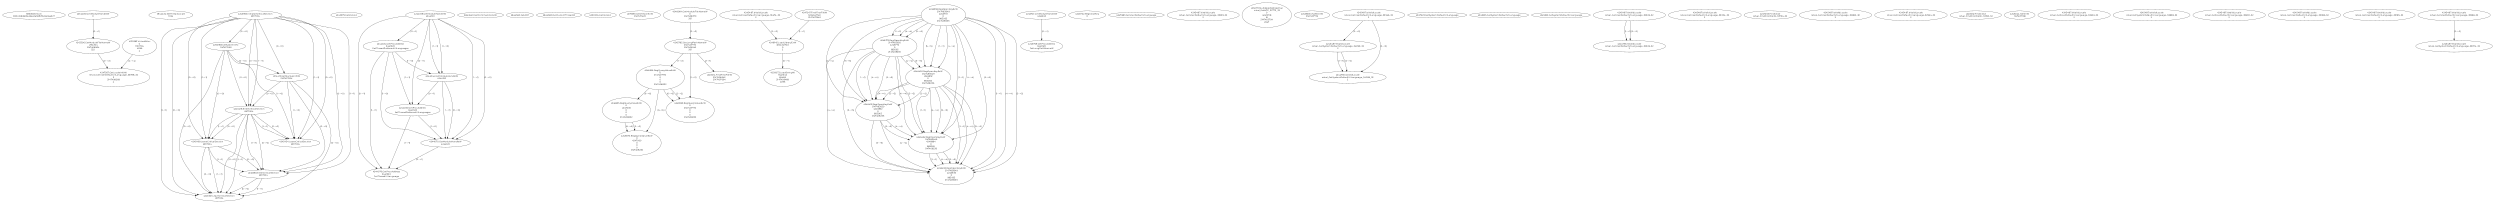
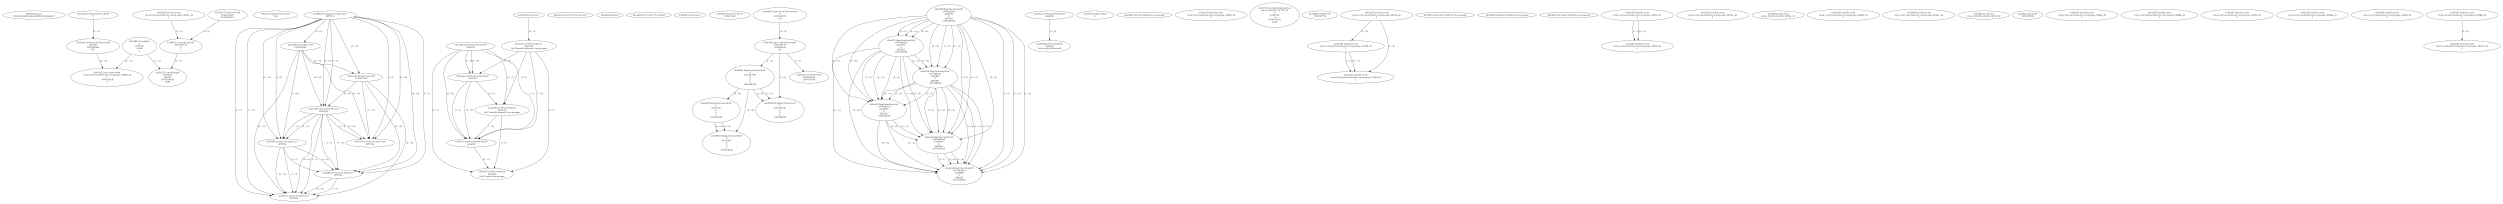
(412, 29) -> (529, 28)
none -> (153, 61)
